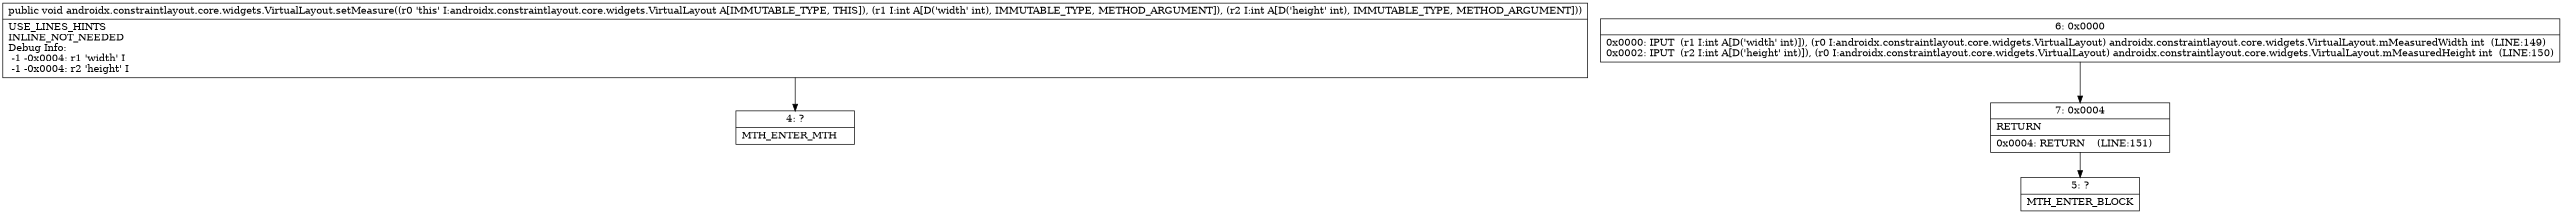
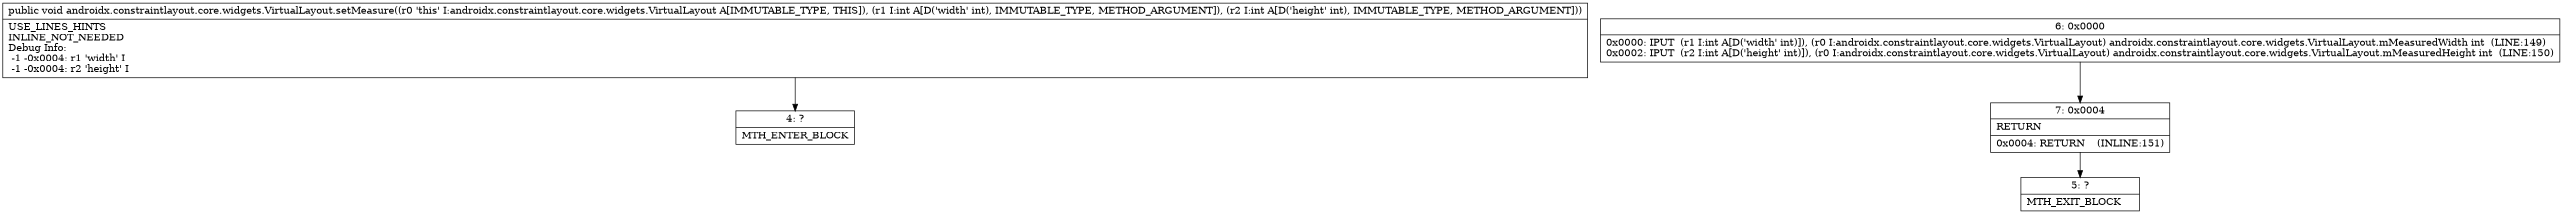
(789, 136) -> (795, 136)
(2074, 144) -> (2080, 144)
(2080, 202) -> (2074, 202)
